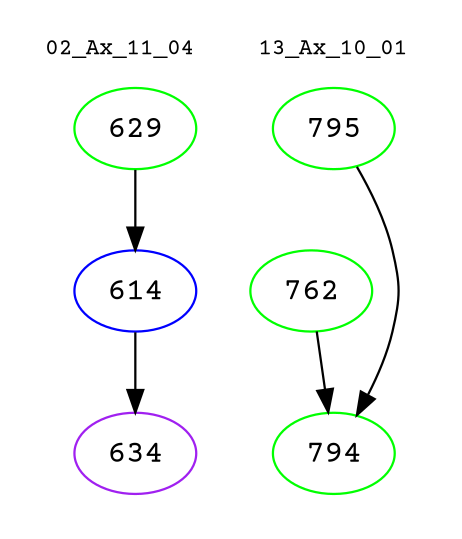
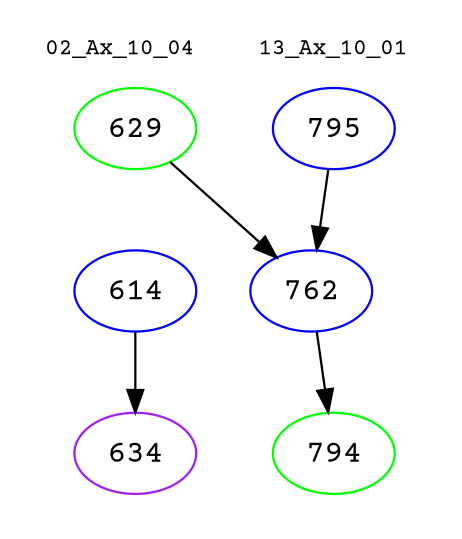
(121, 48) -> (121, 48)
(334, 129) -> (334, 129)
(135, 199) -> (199, 188)
(398, 279) -> (324, 198)
(311, 291) -> (311, 291)
